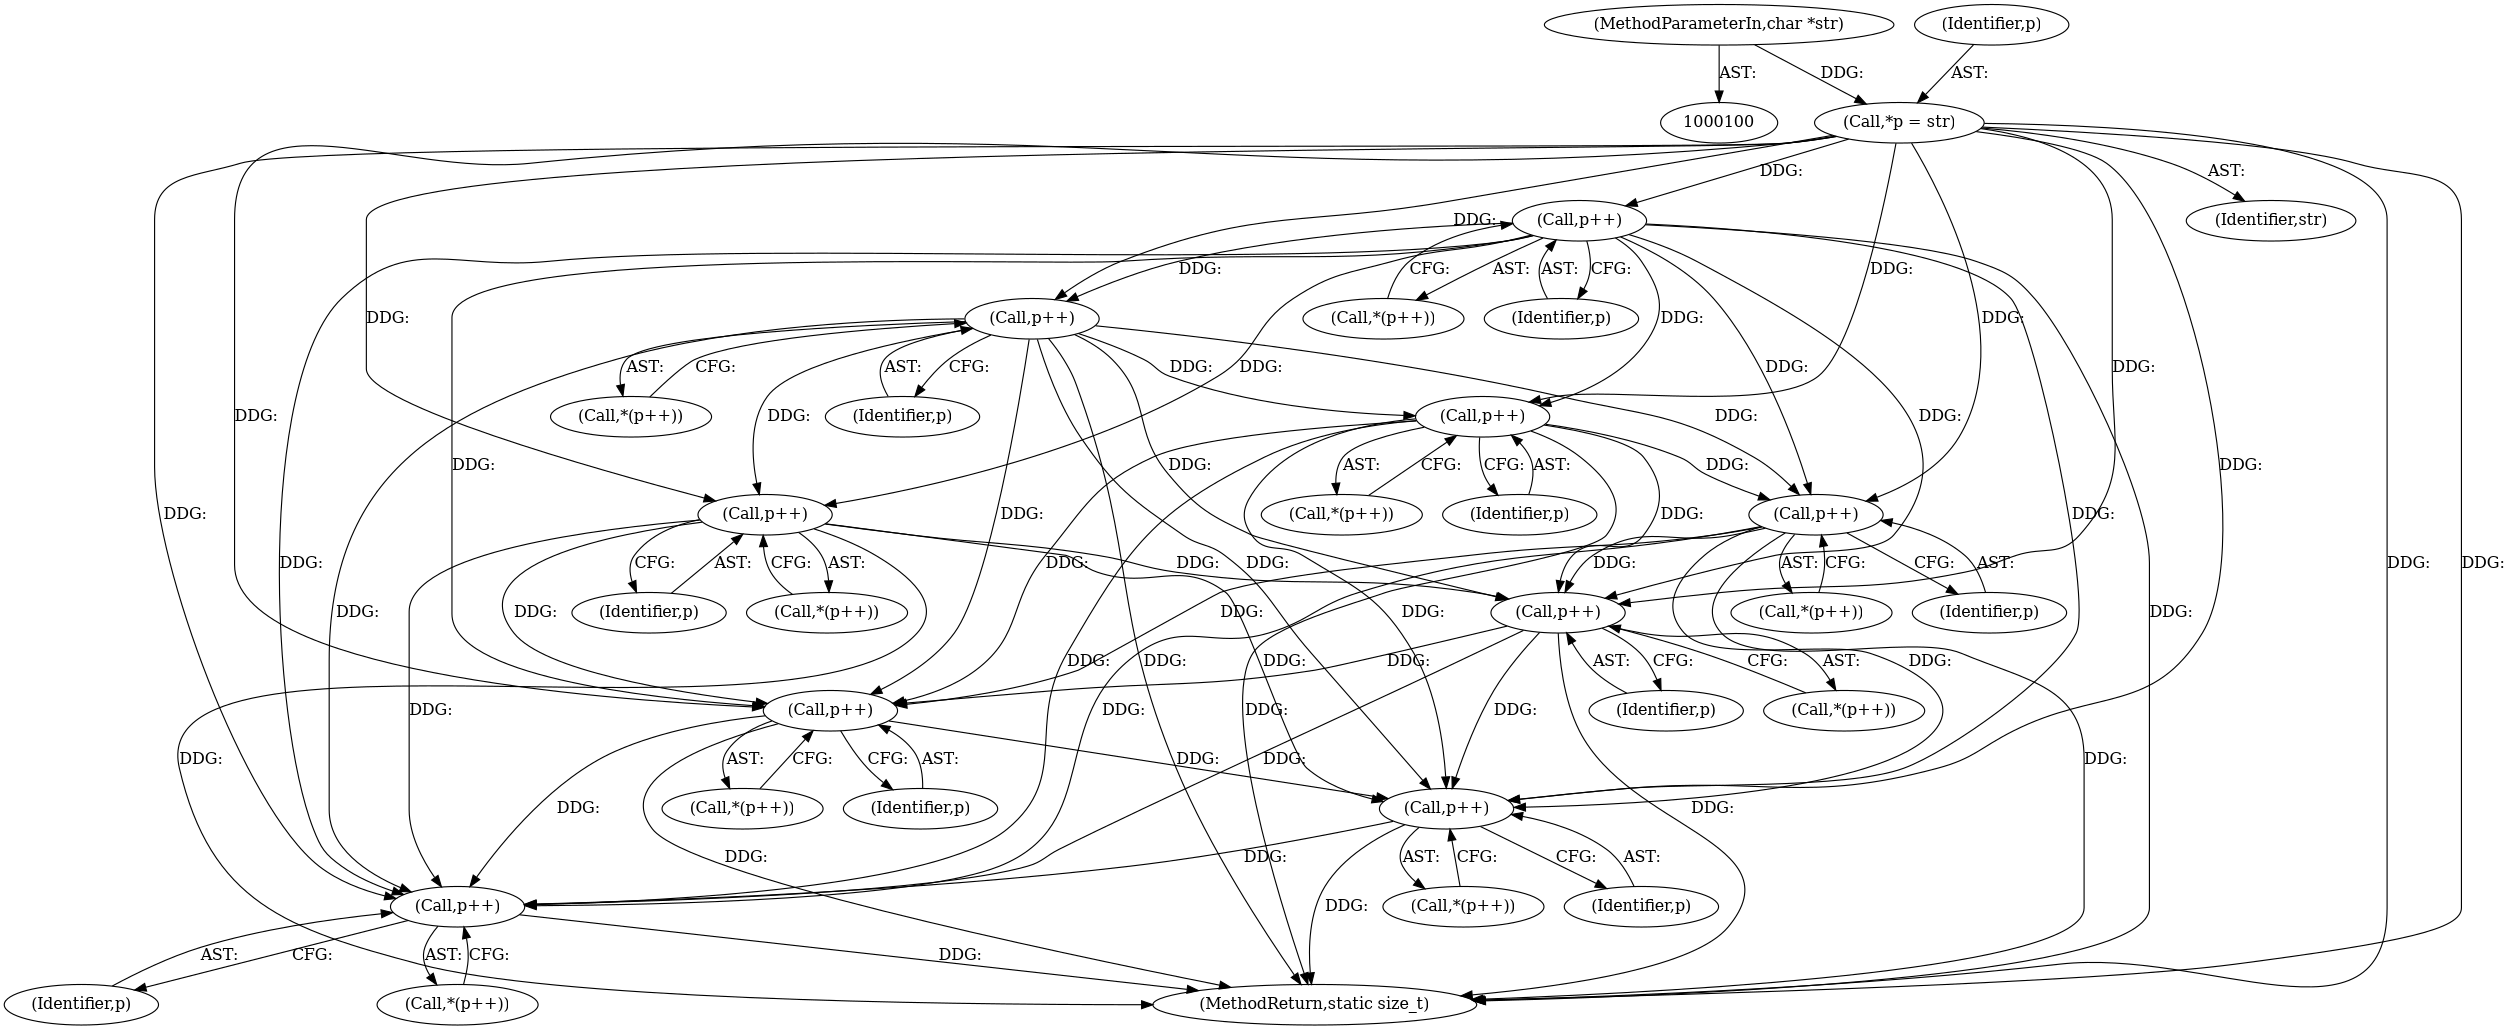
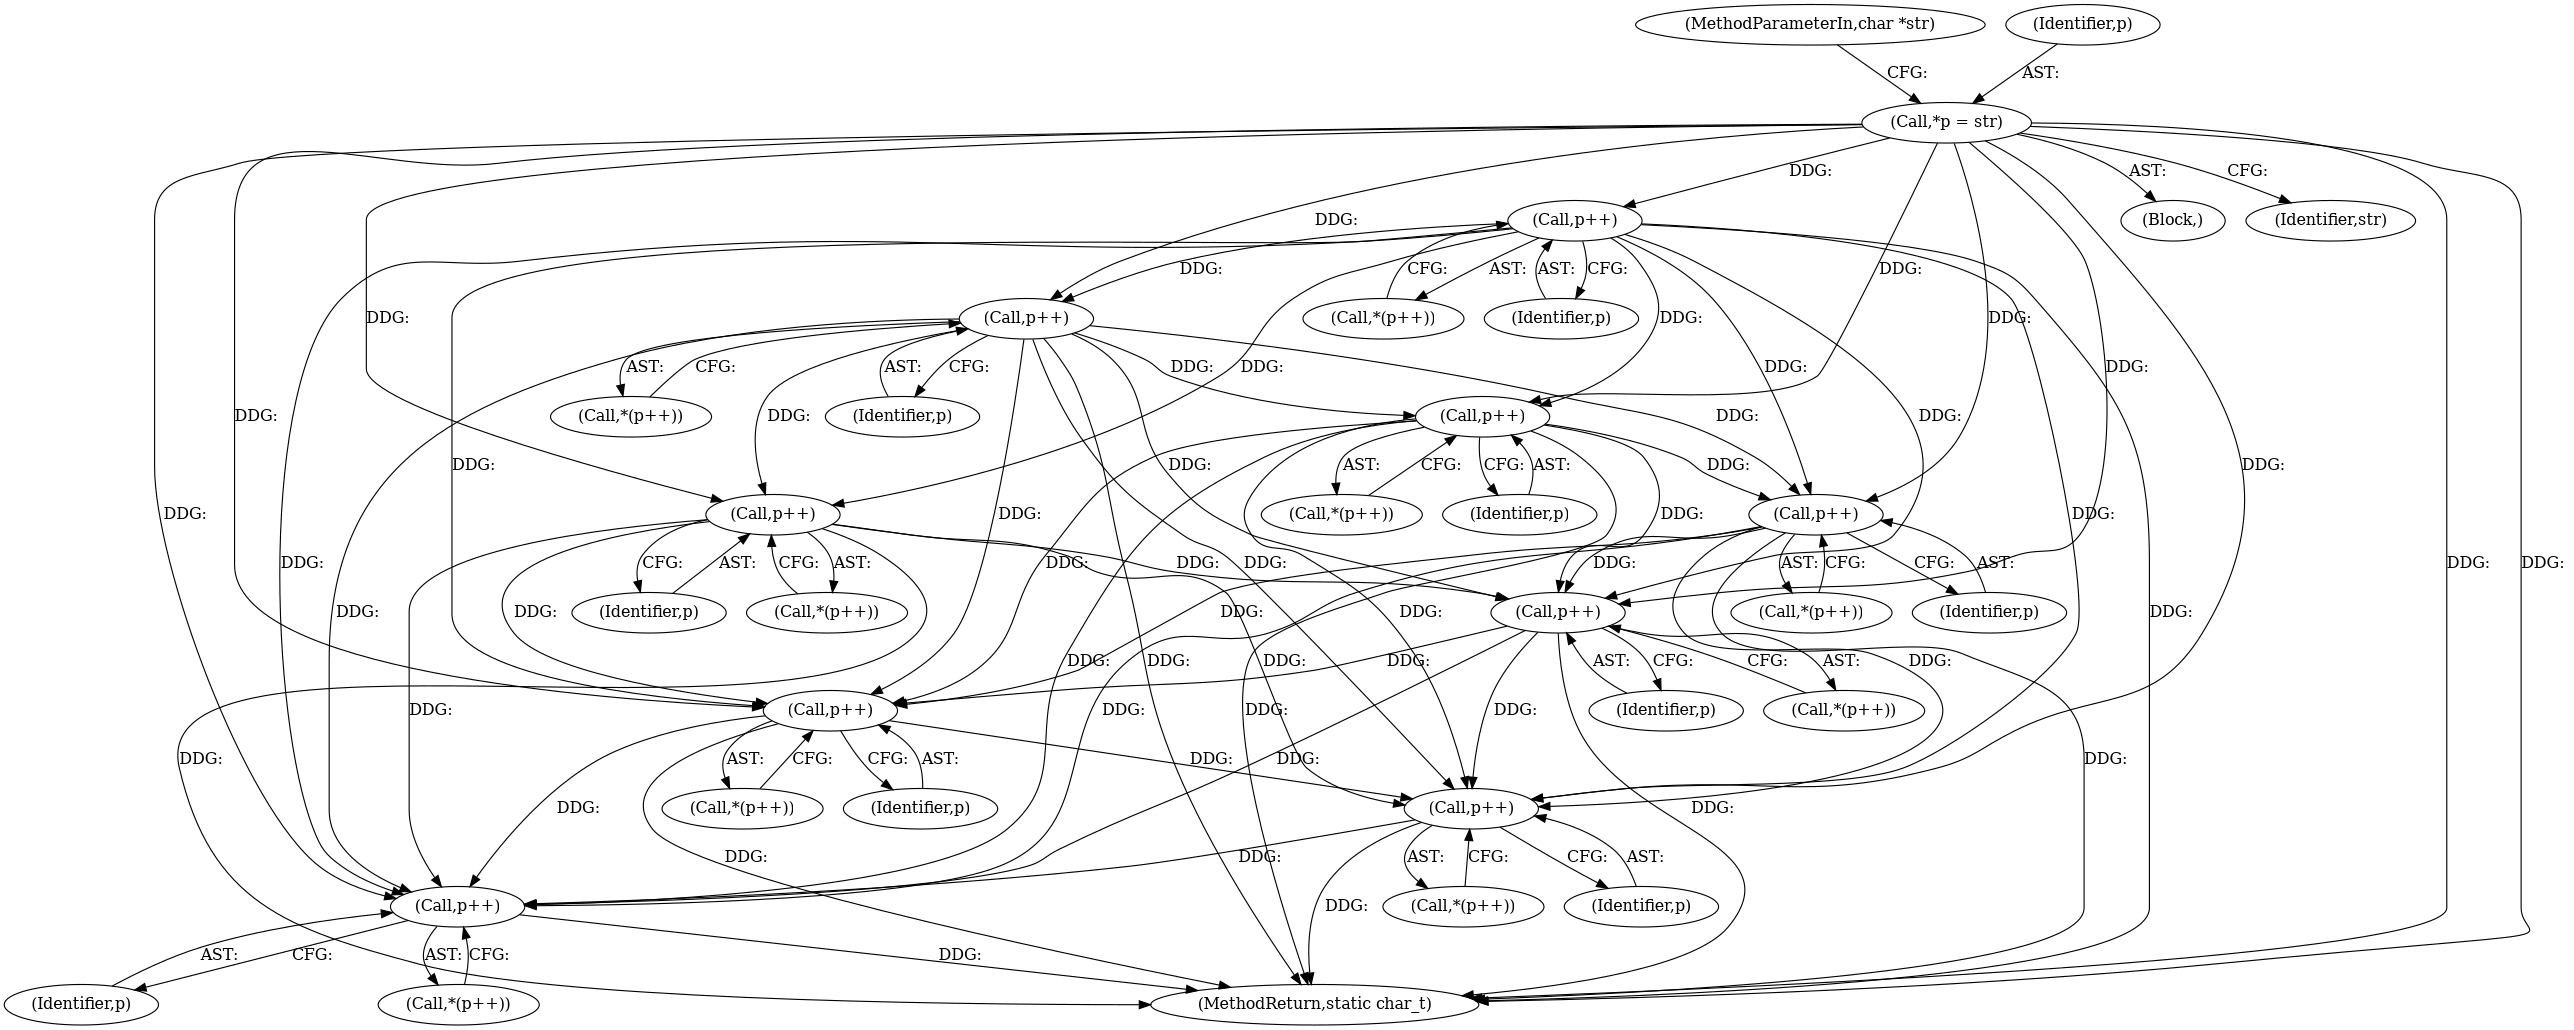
(1845, 74) -> (1910, 74)
(1719, 123) -> none
(2229, 172) -> (2250, 172)
none -> (2173, 221)
(1315, 1005) -> (1315, 1005)
